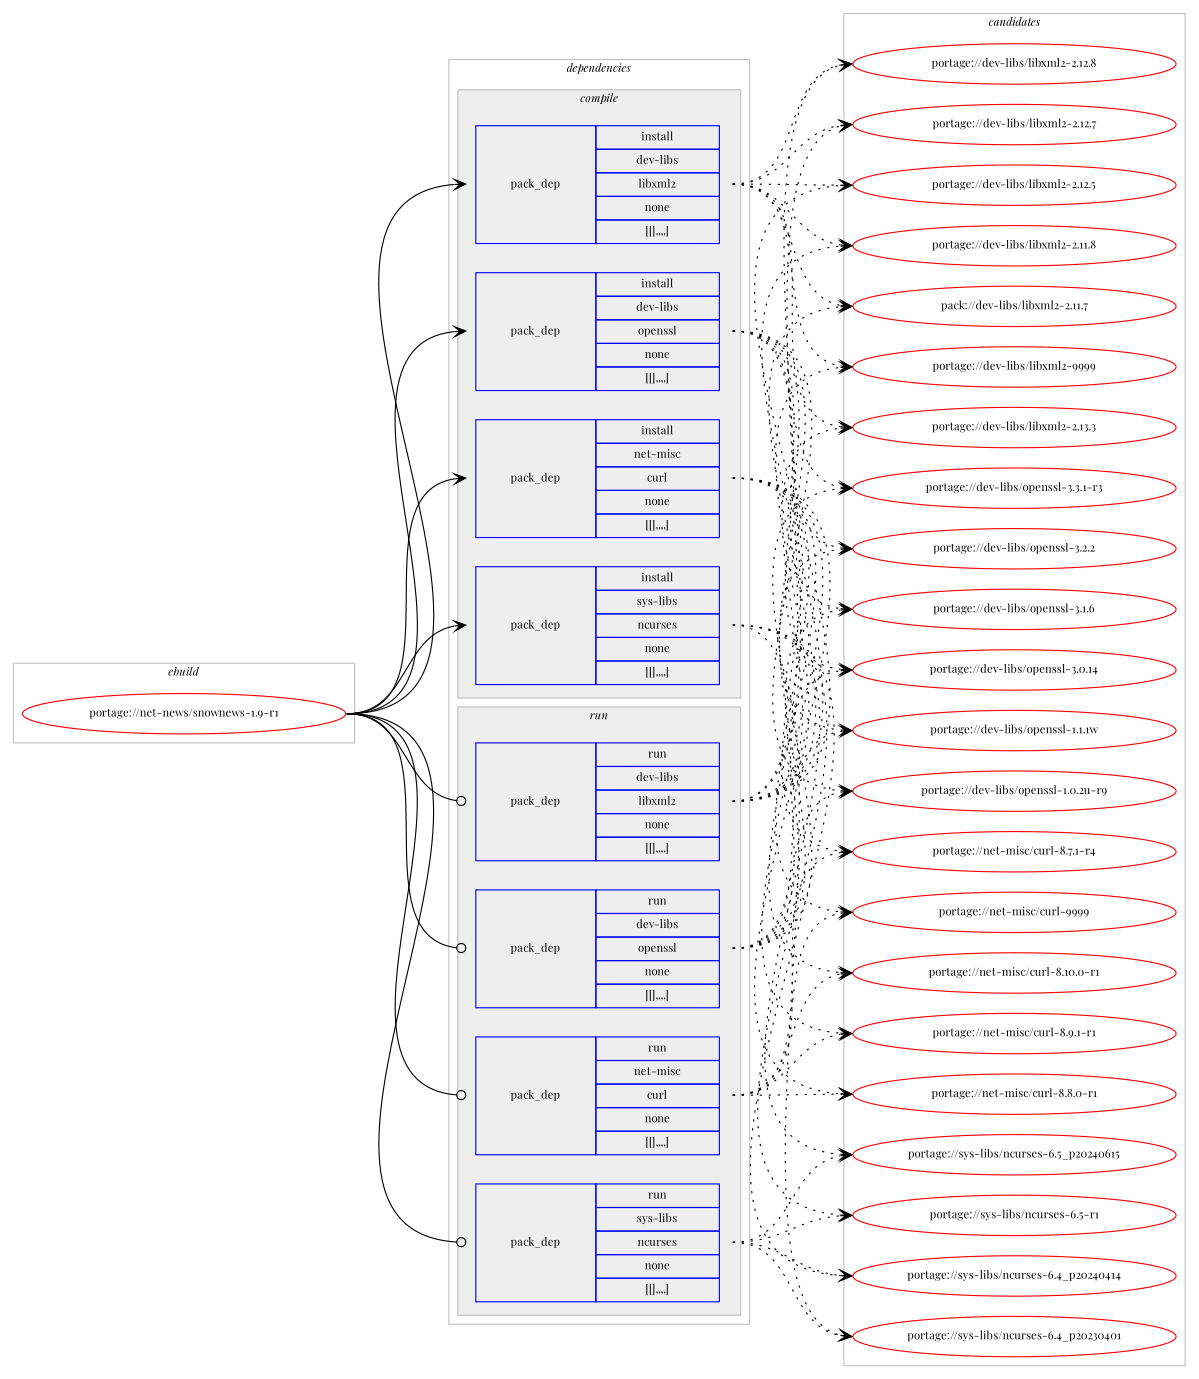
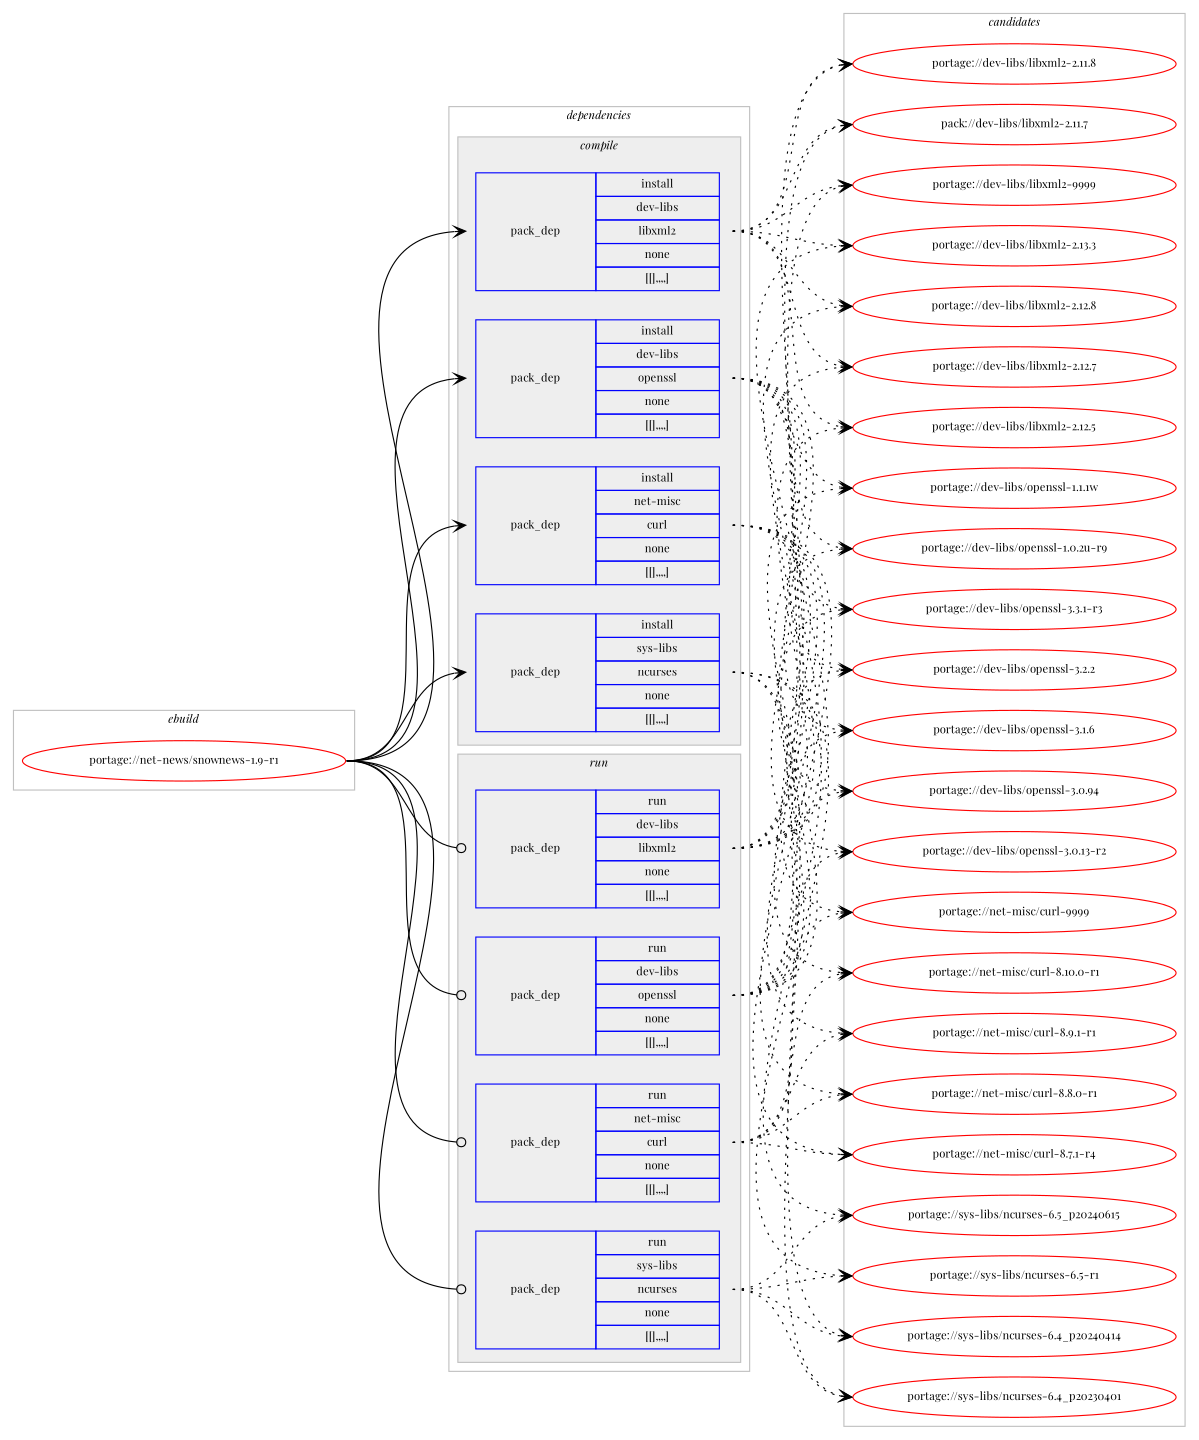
(1014, 670) -> (1014, 791)
none -> (1014, 852)
